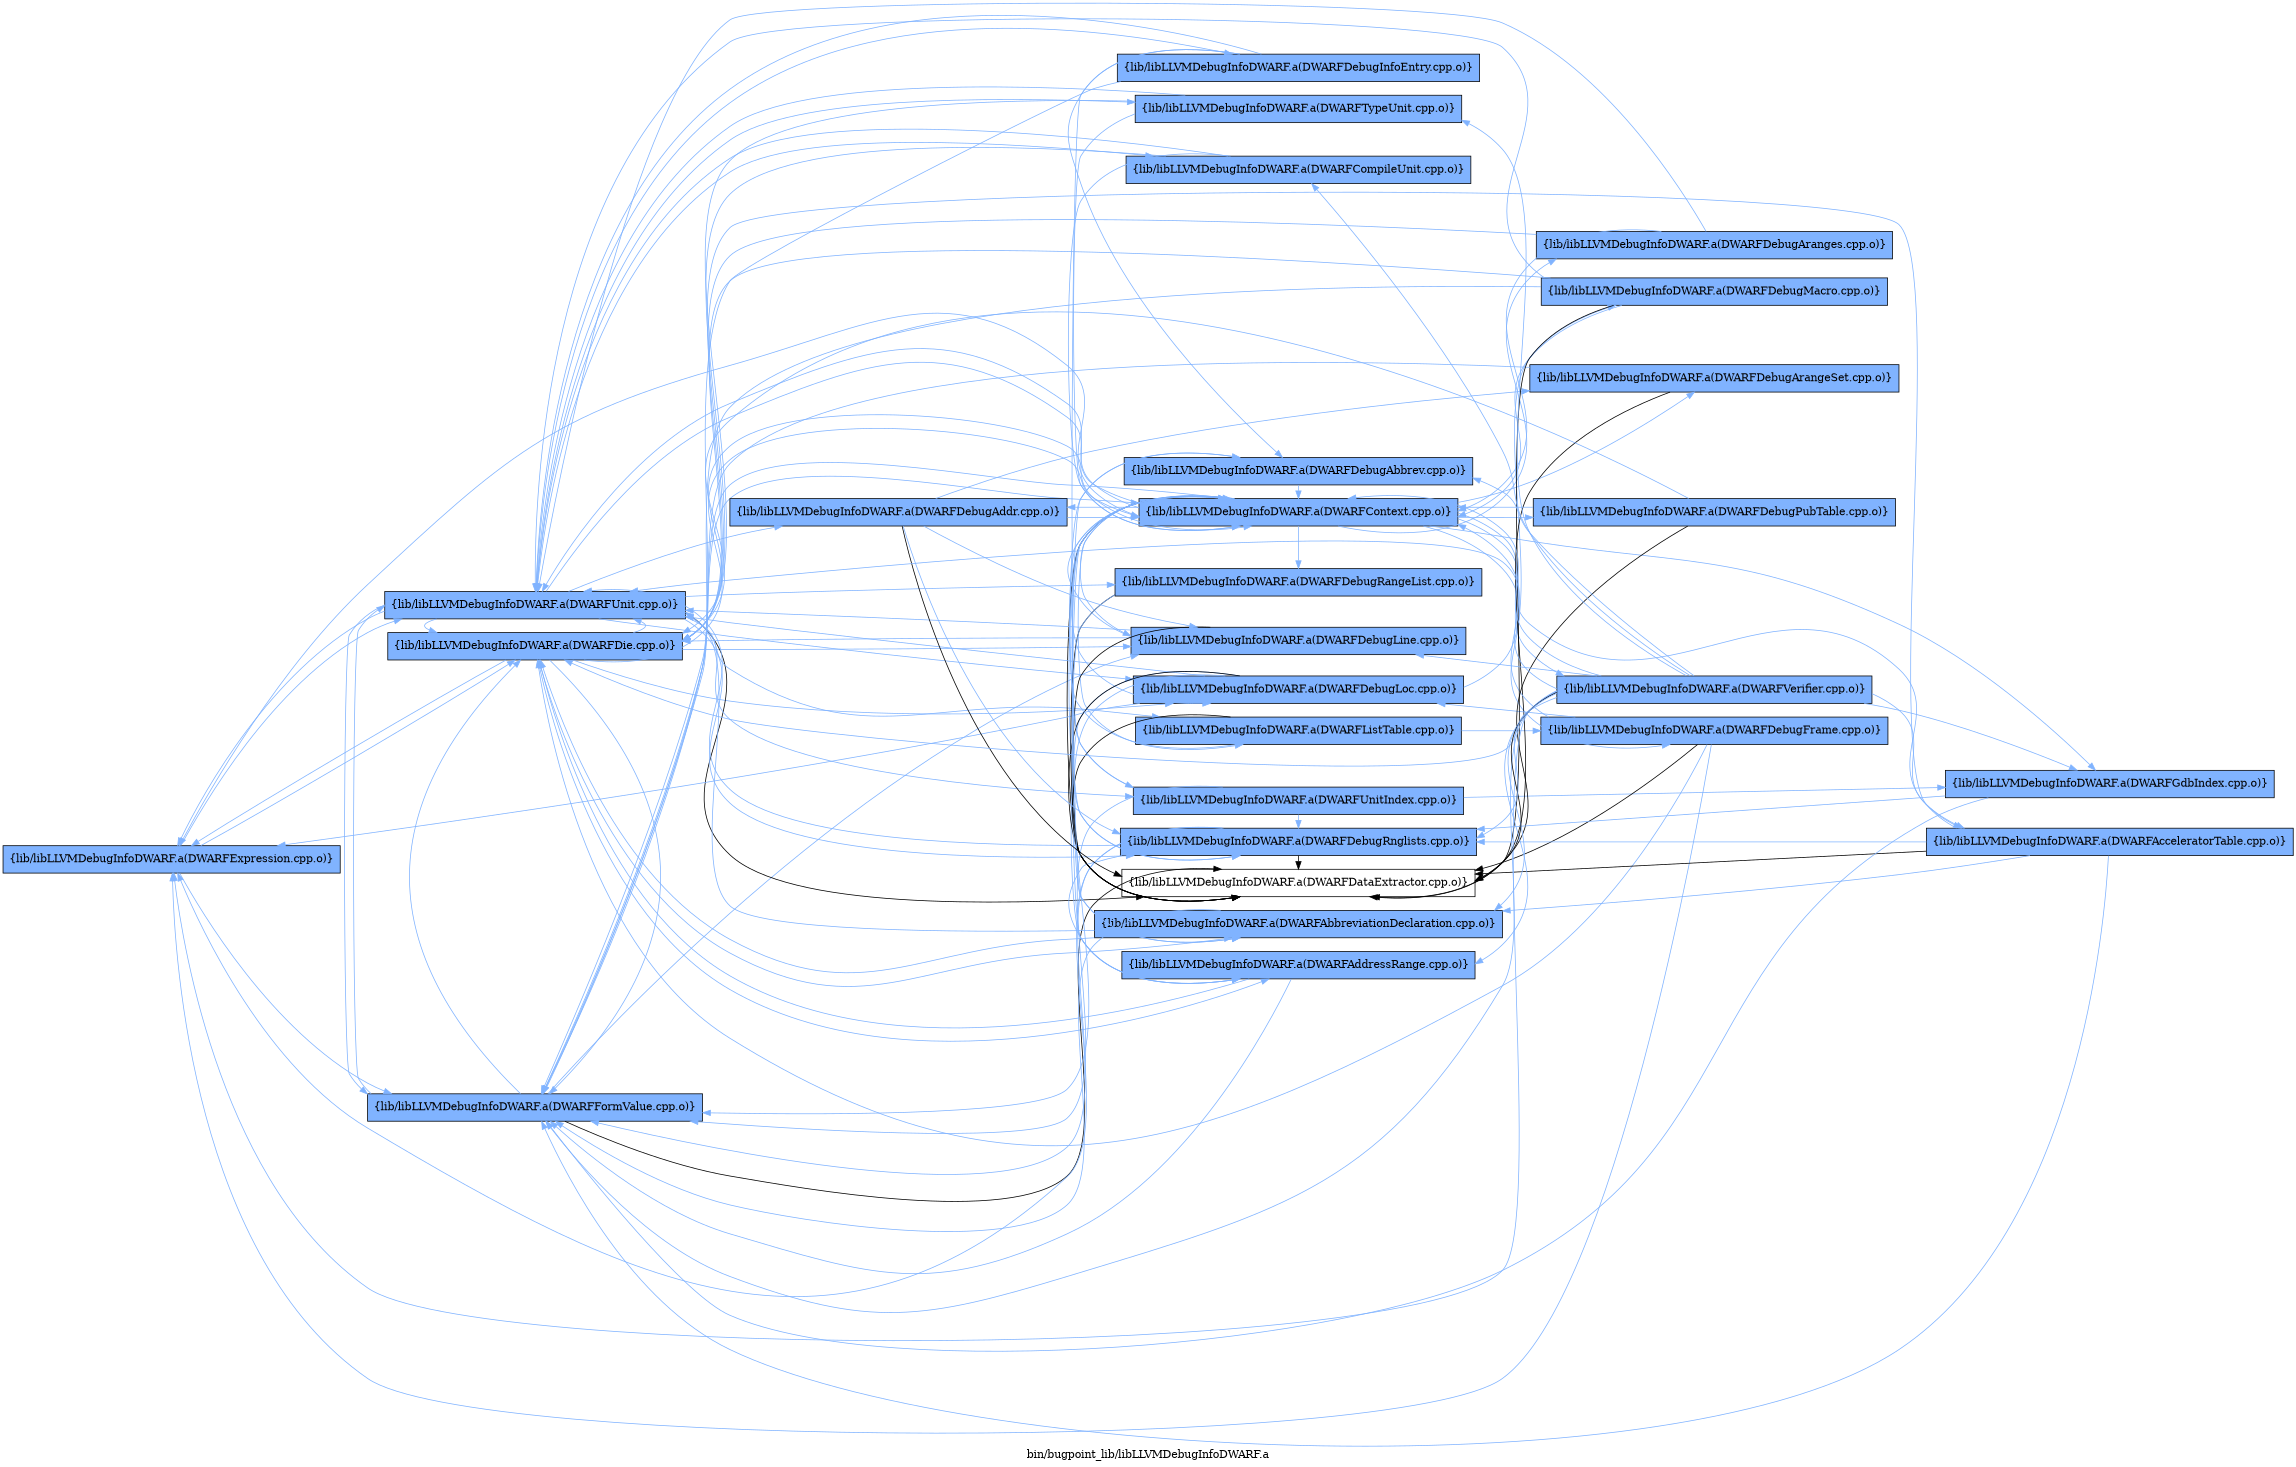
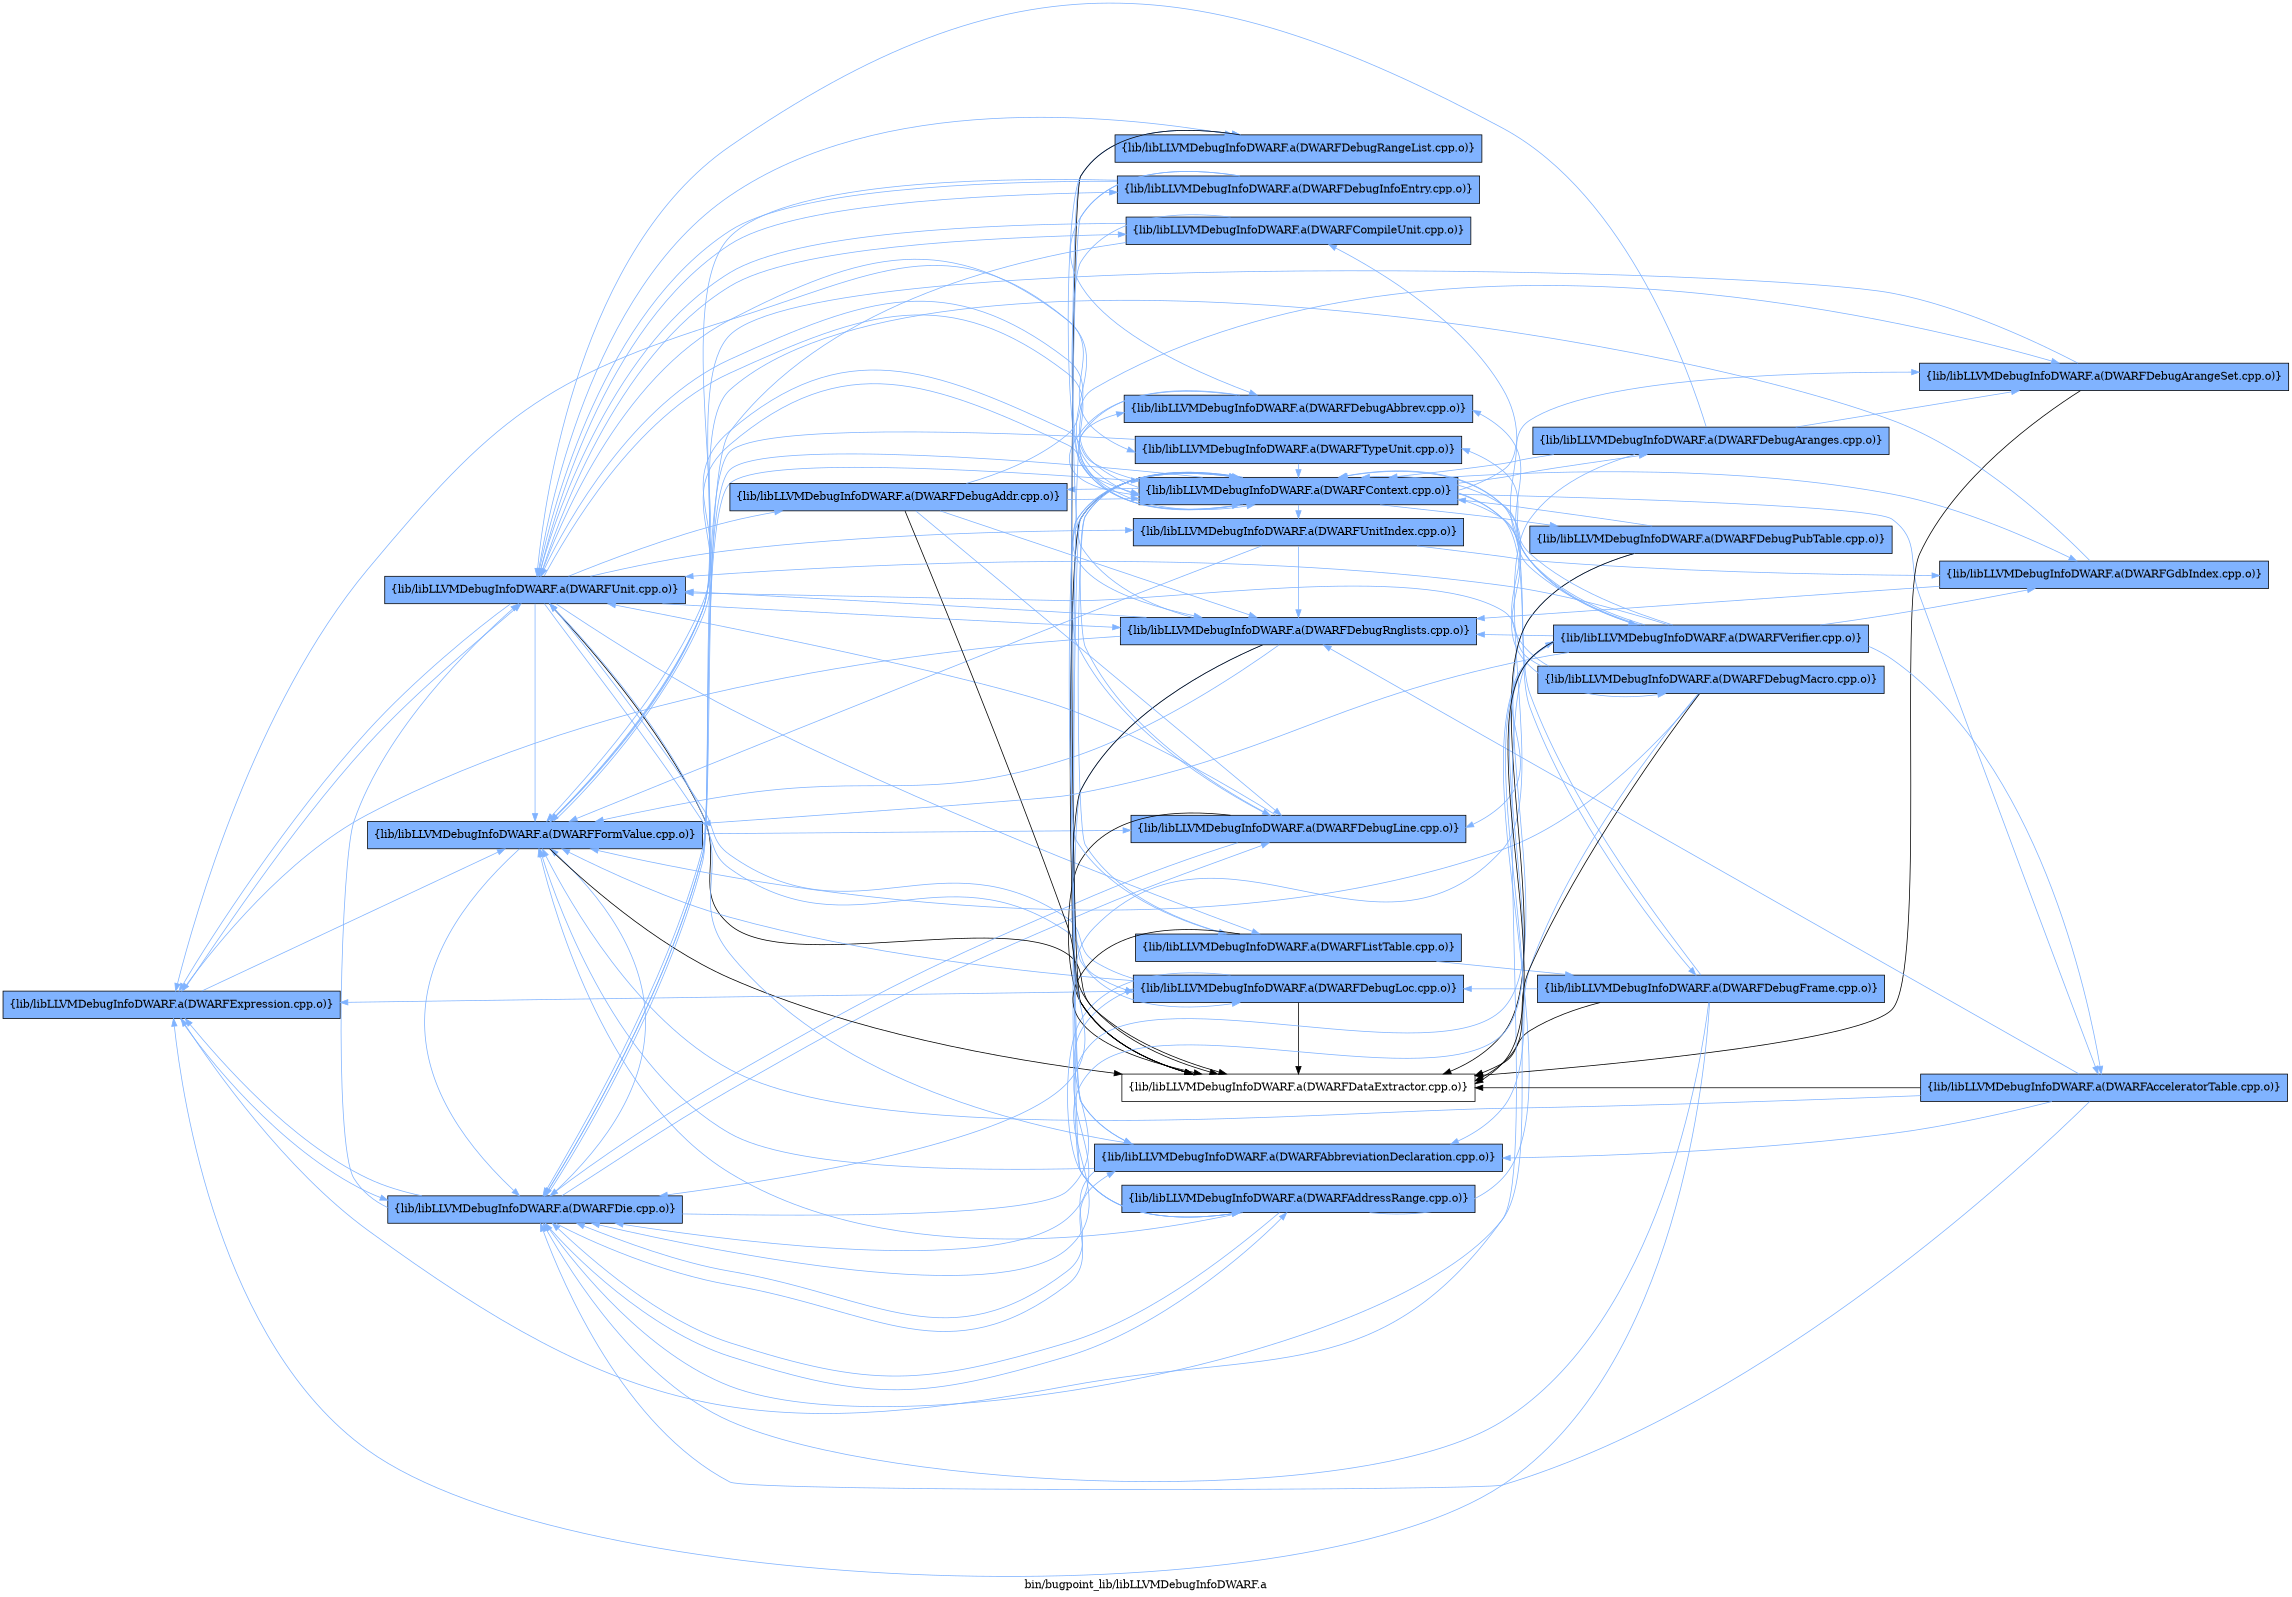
(711, 143) -> none
none -> (1904, 410)
(1517, 486) -> (1534, 670)
(1071, 573) -> (1122, 497)
(427, 623) -> none
(1075, 780) -> (1073, 346)
(354, 850) -> none
(1527, 877) -> (1528, 1048)
